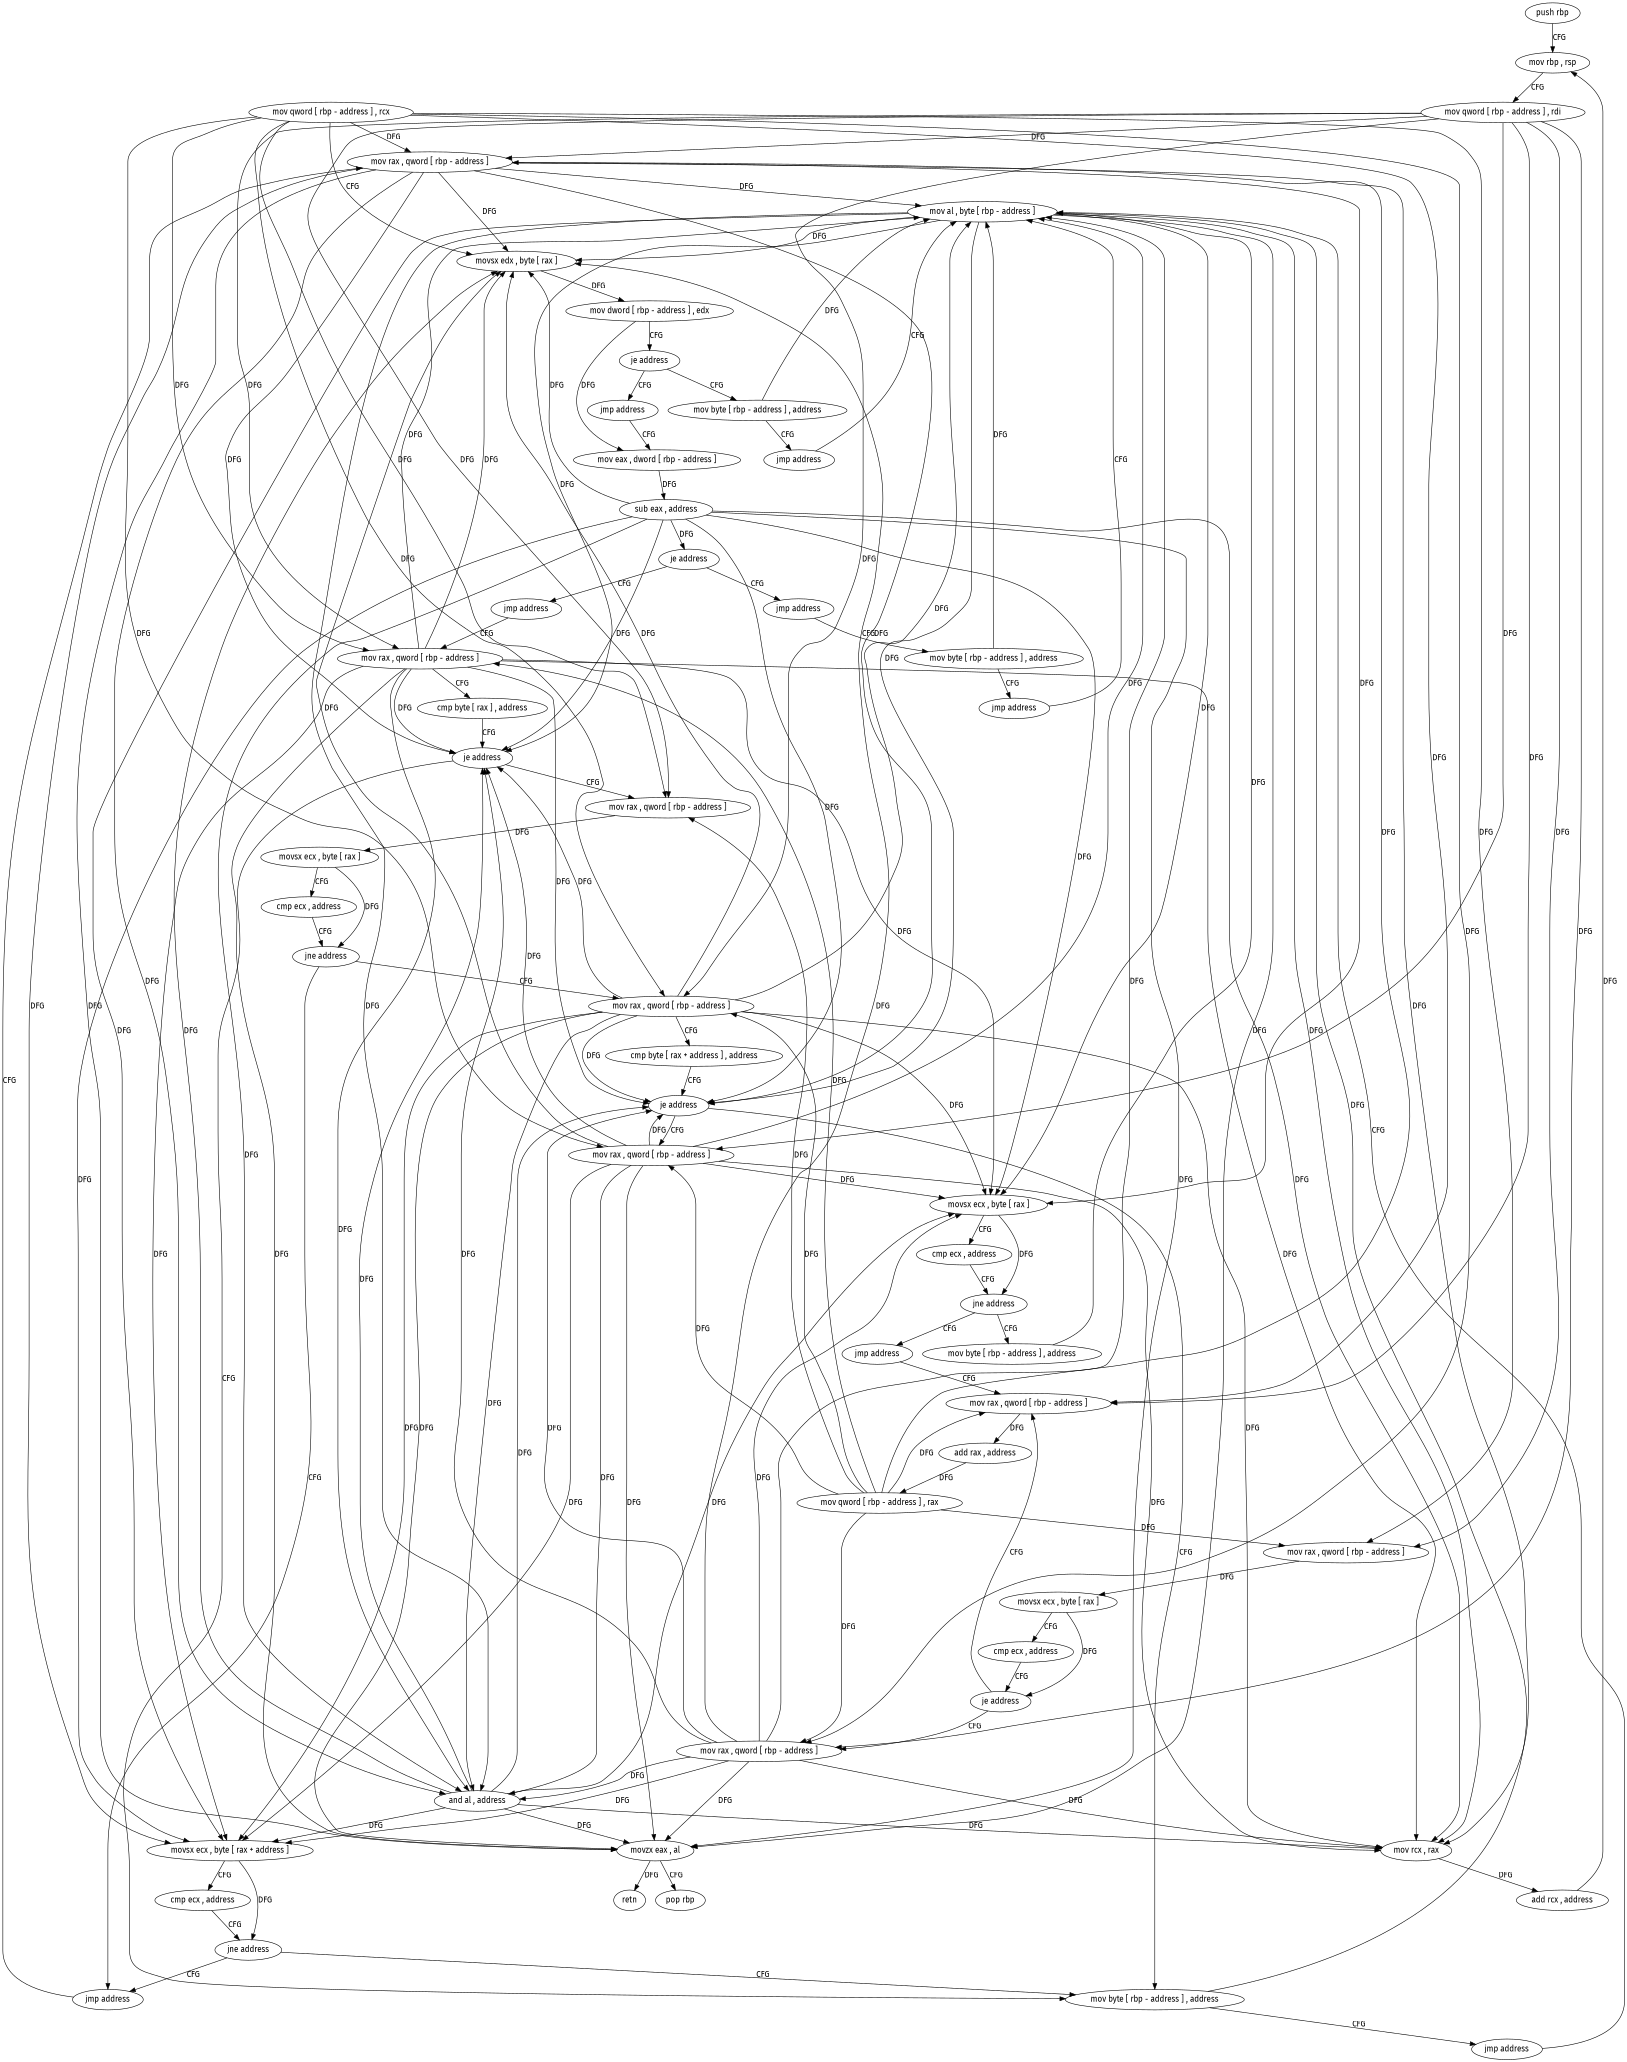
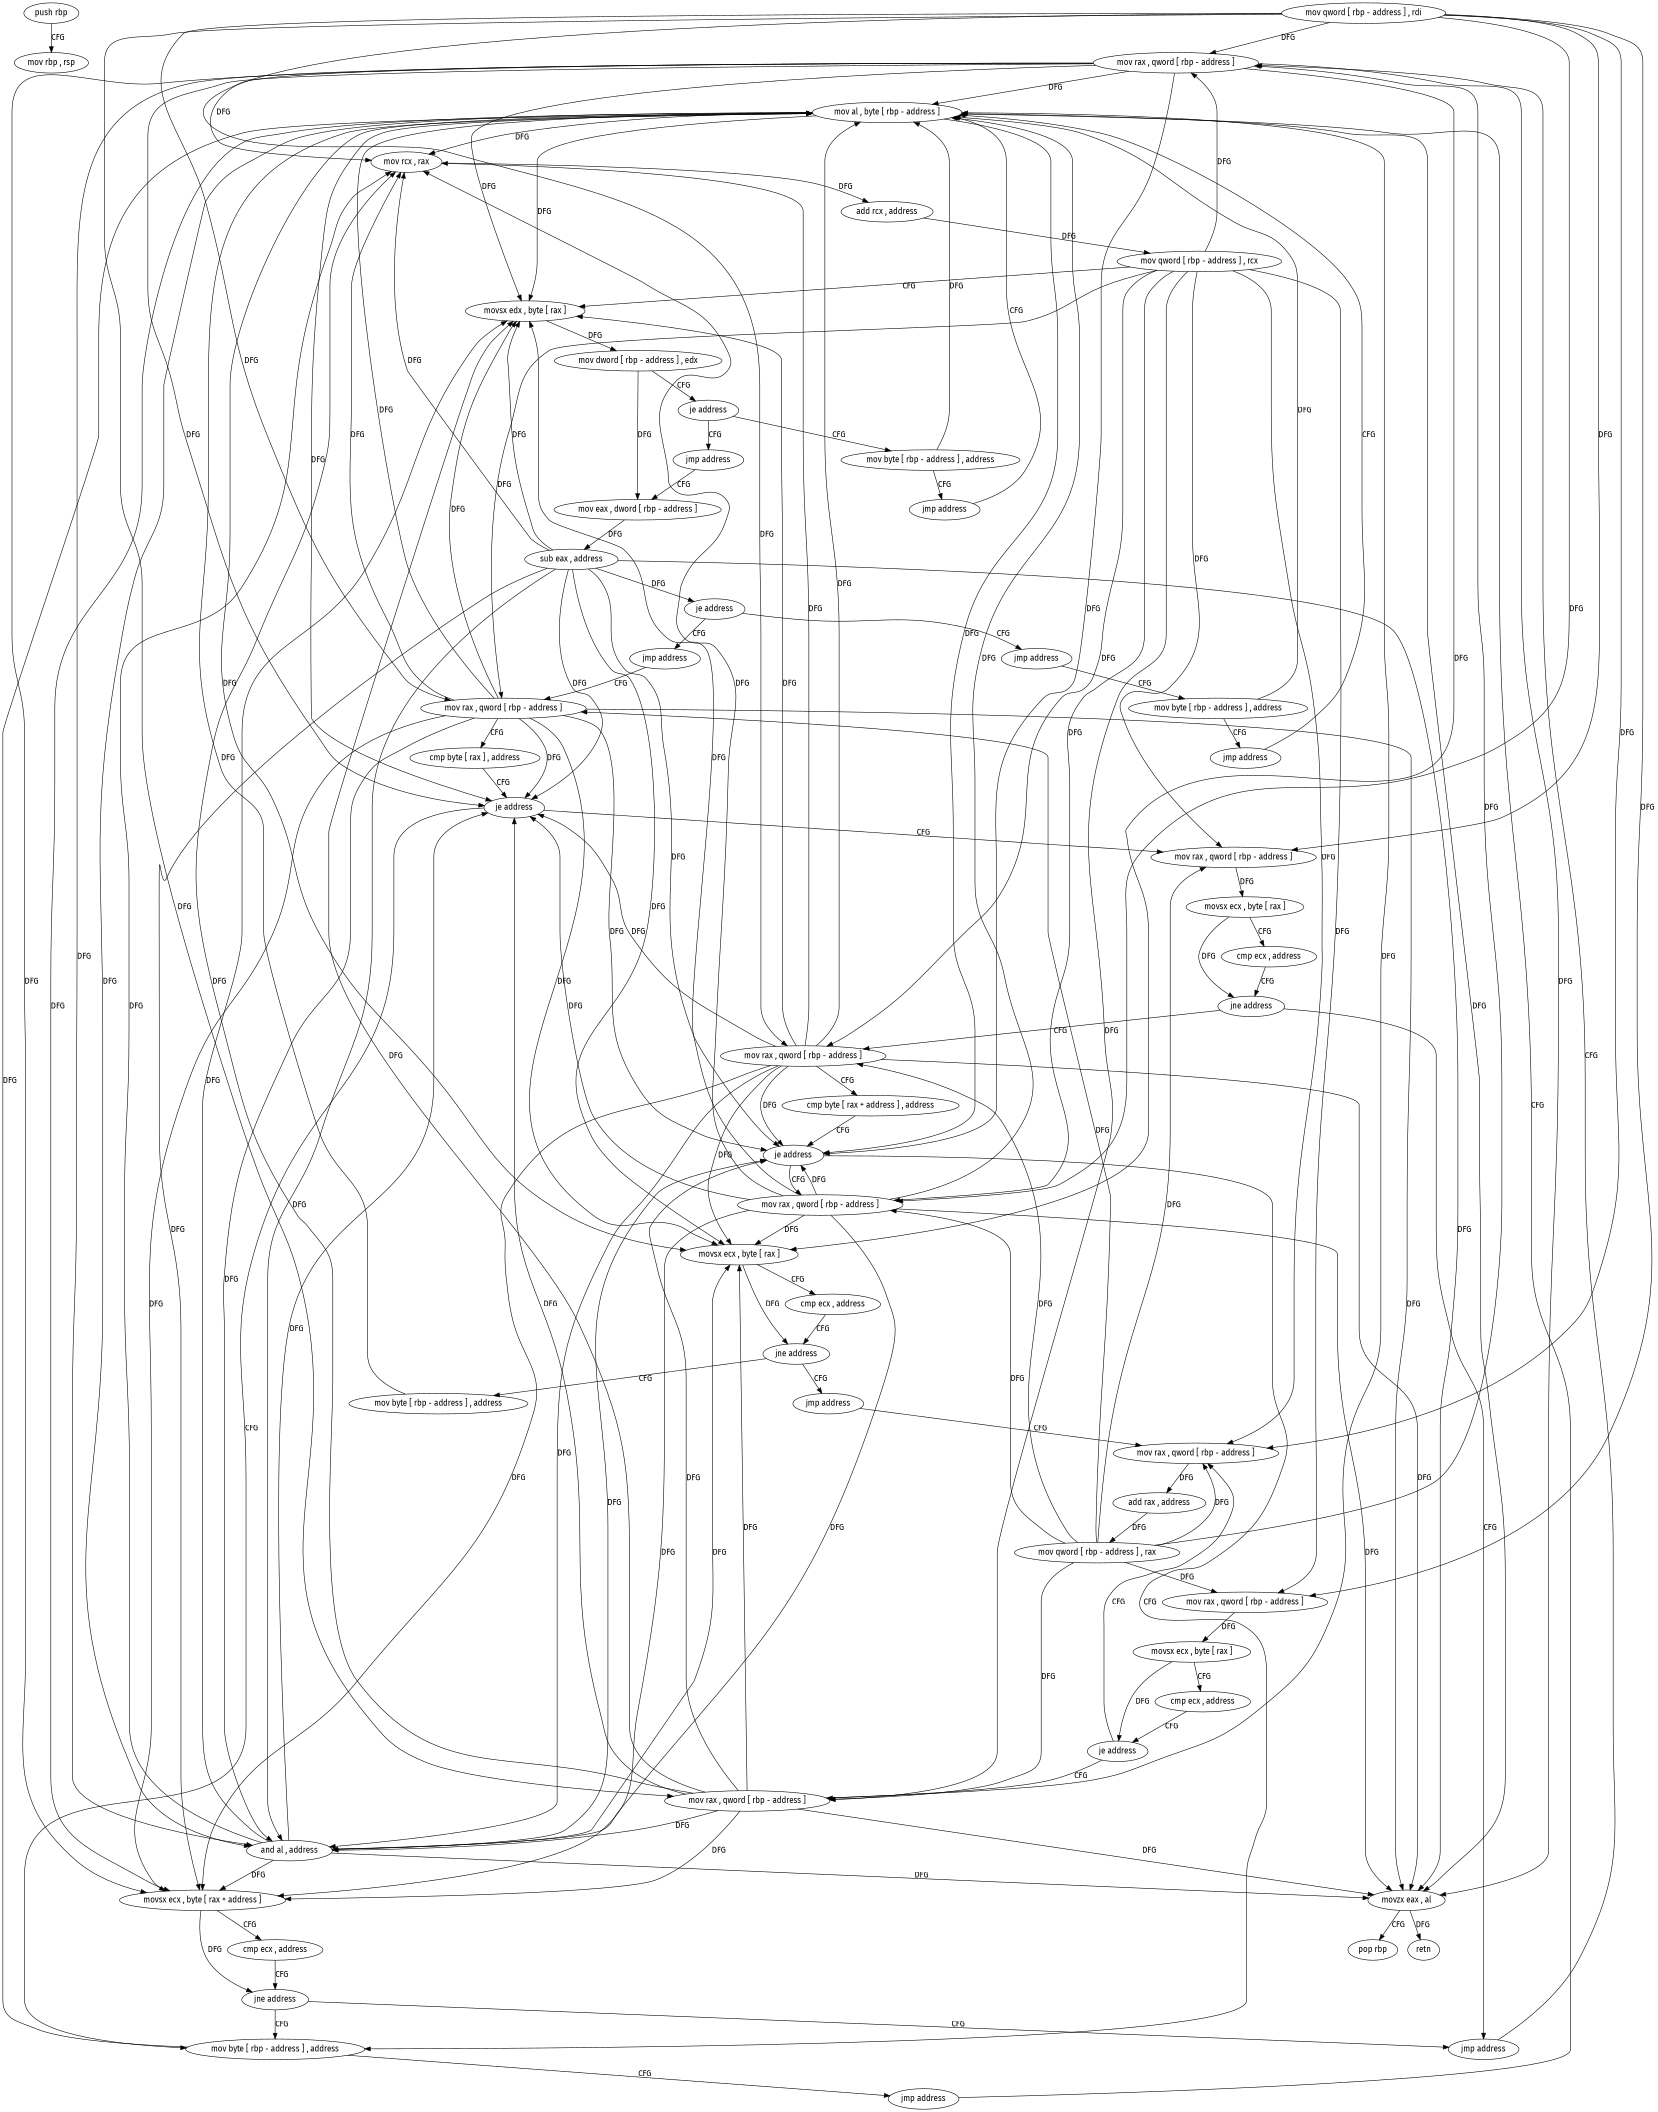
(1530, 86) -> none
(1603, 982) -> (1034, 235)
